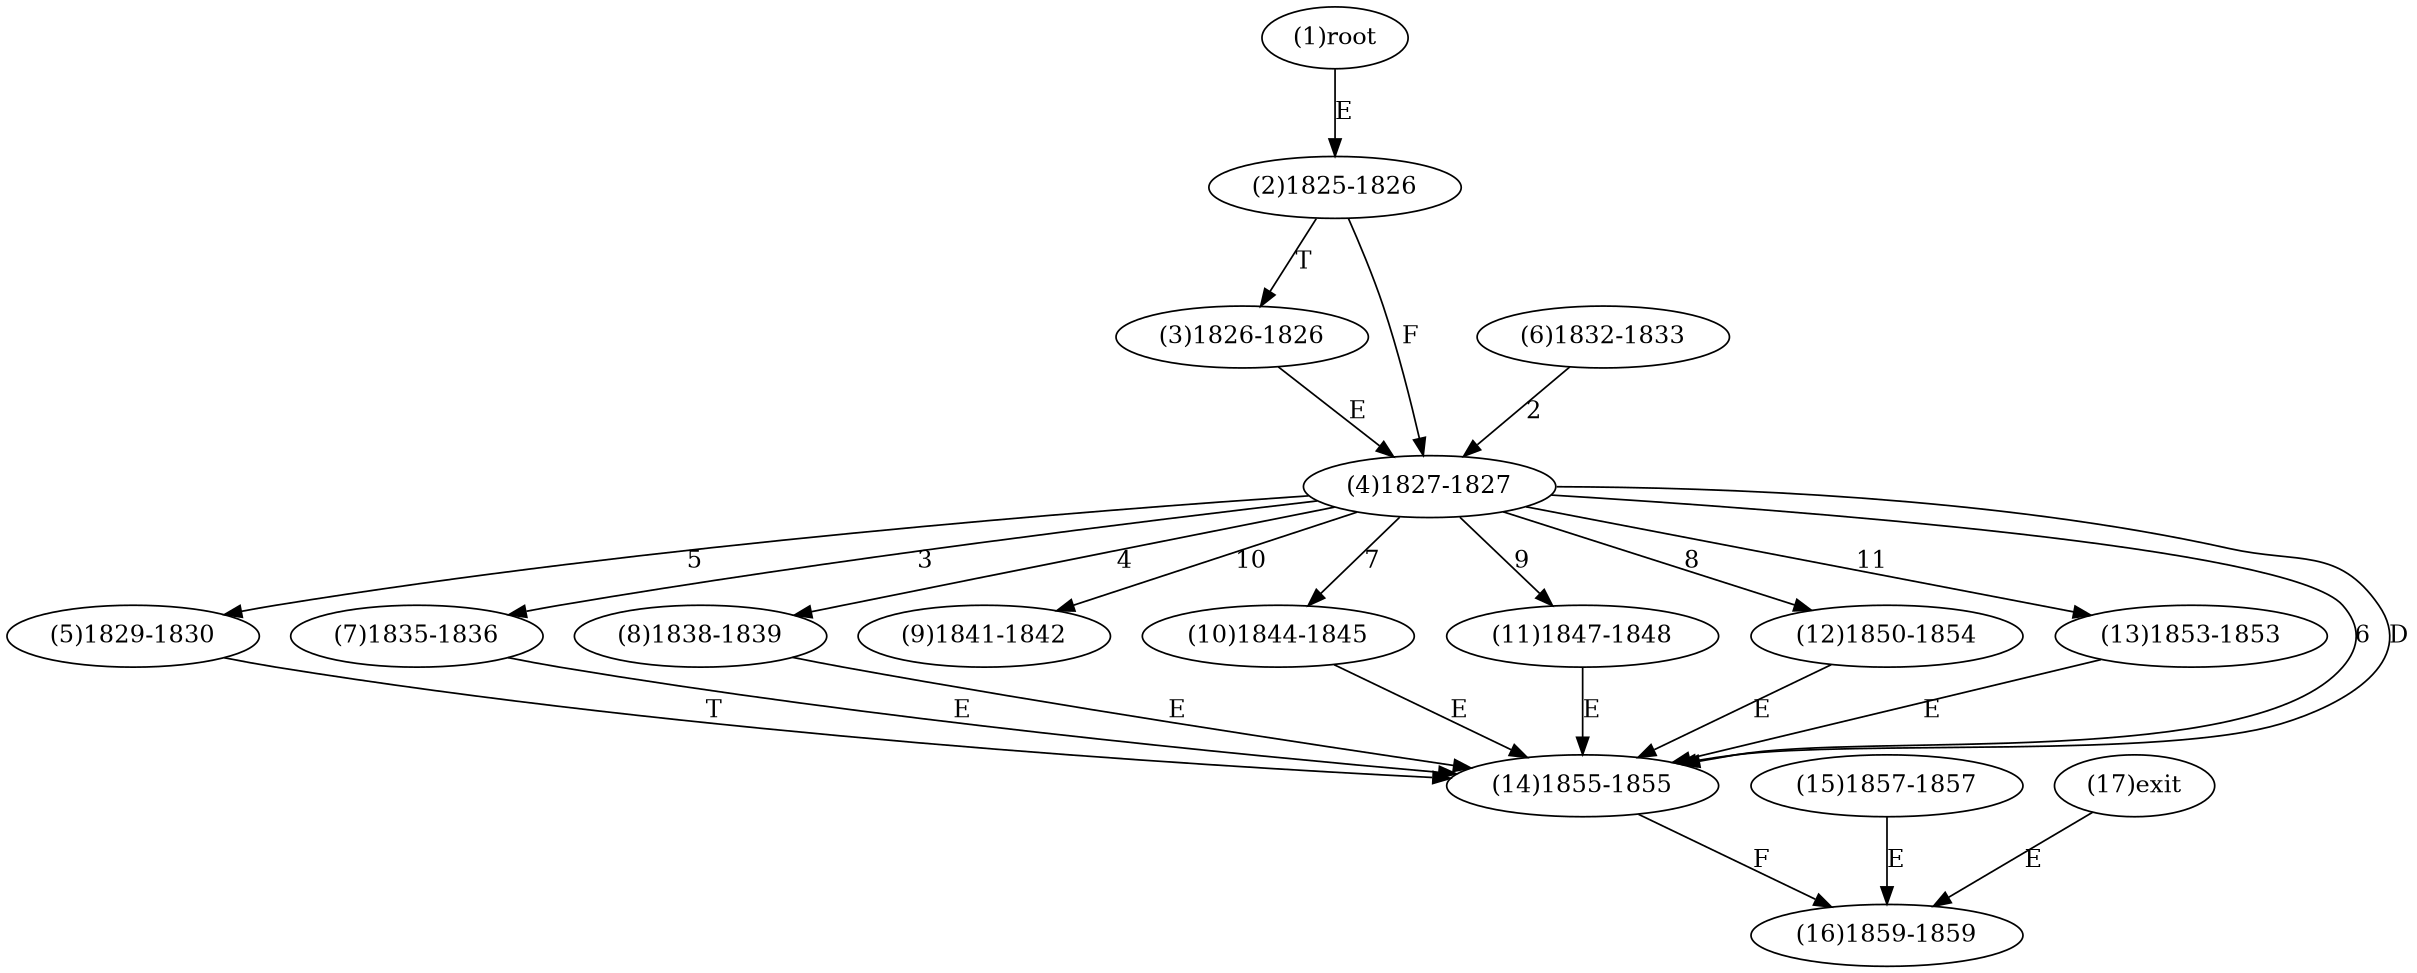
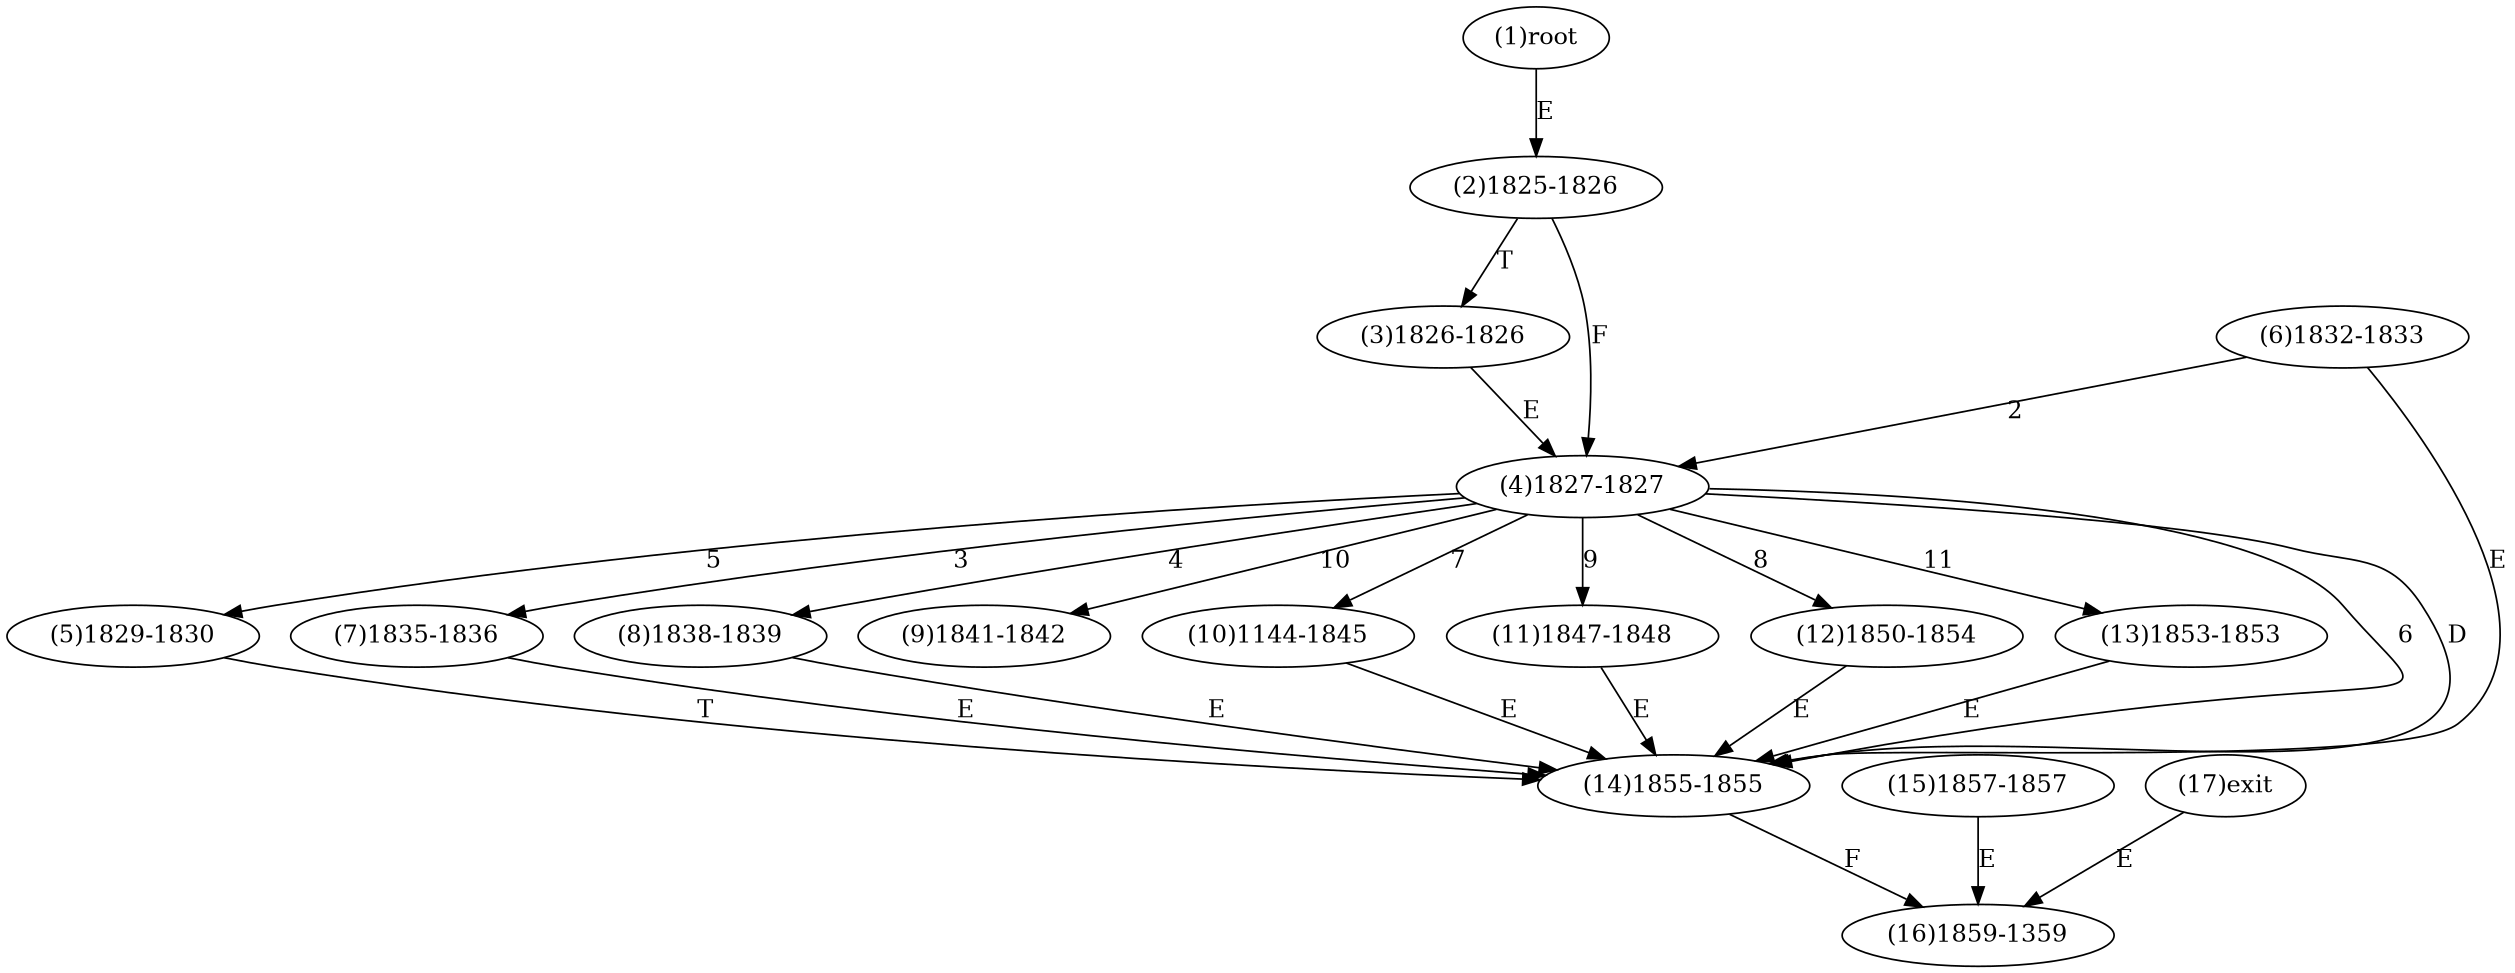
(1278, 636) -> (1278, 636)
none -> (2432, 732)
(1887, 935) -> (1978, 935)
